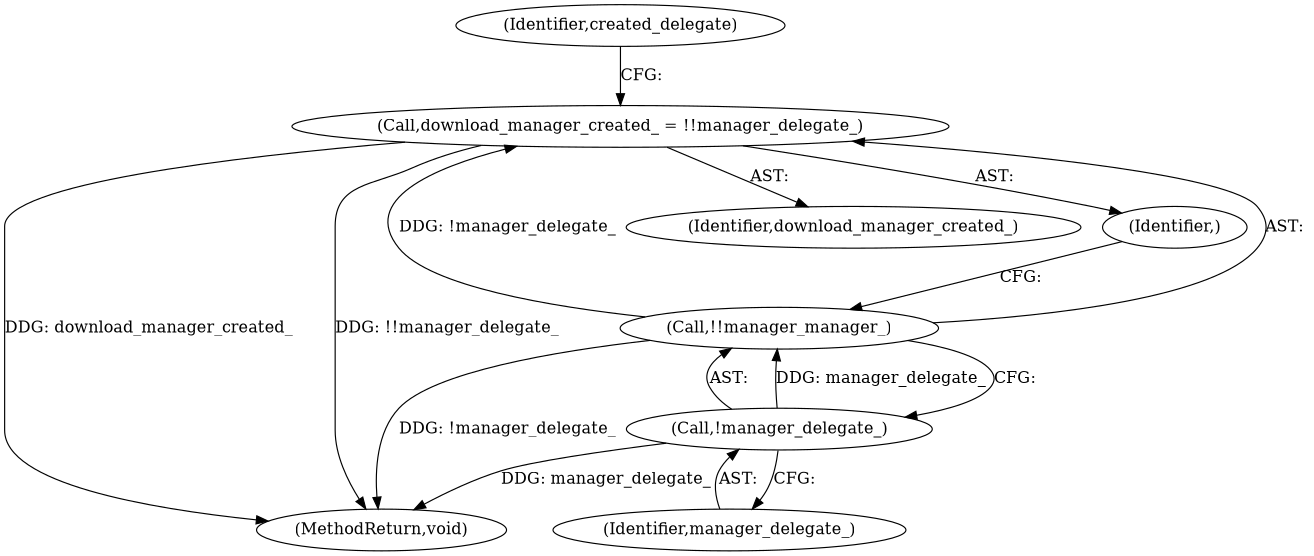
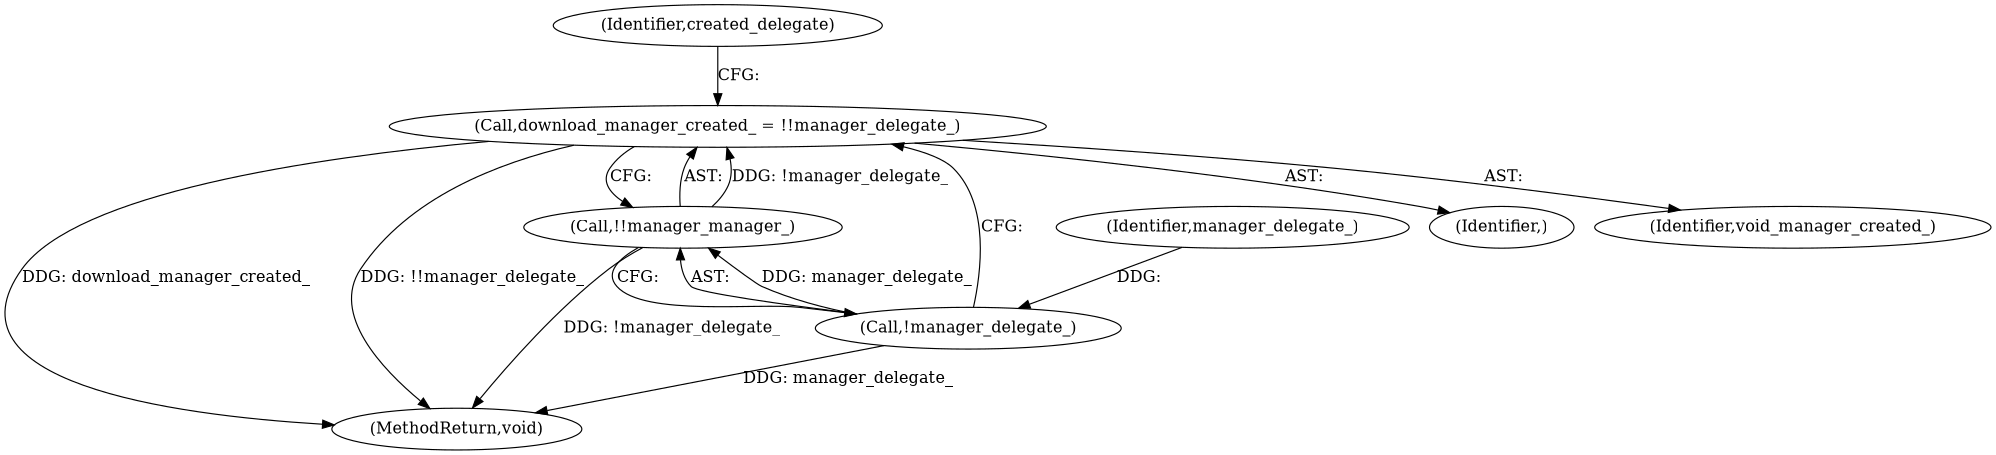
(854, 227) -> (1793, 227)
(992, 274) -> (608, 172)
(772, 477) -> (975, 208)
(741, 480) -> (1142, 278)
